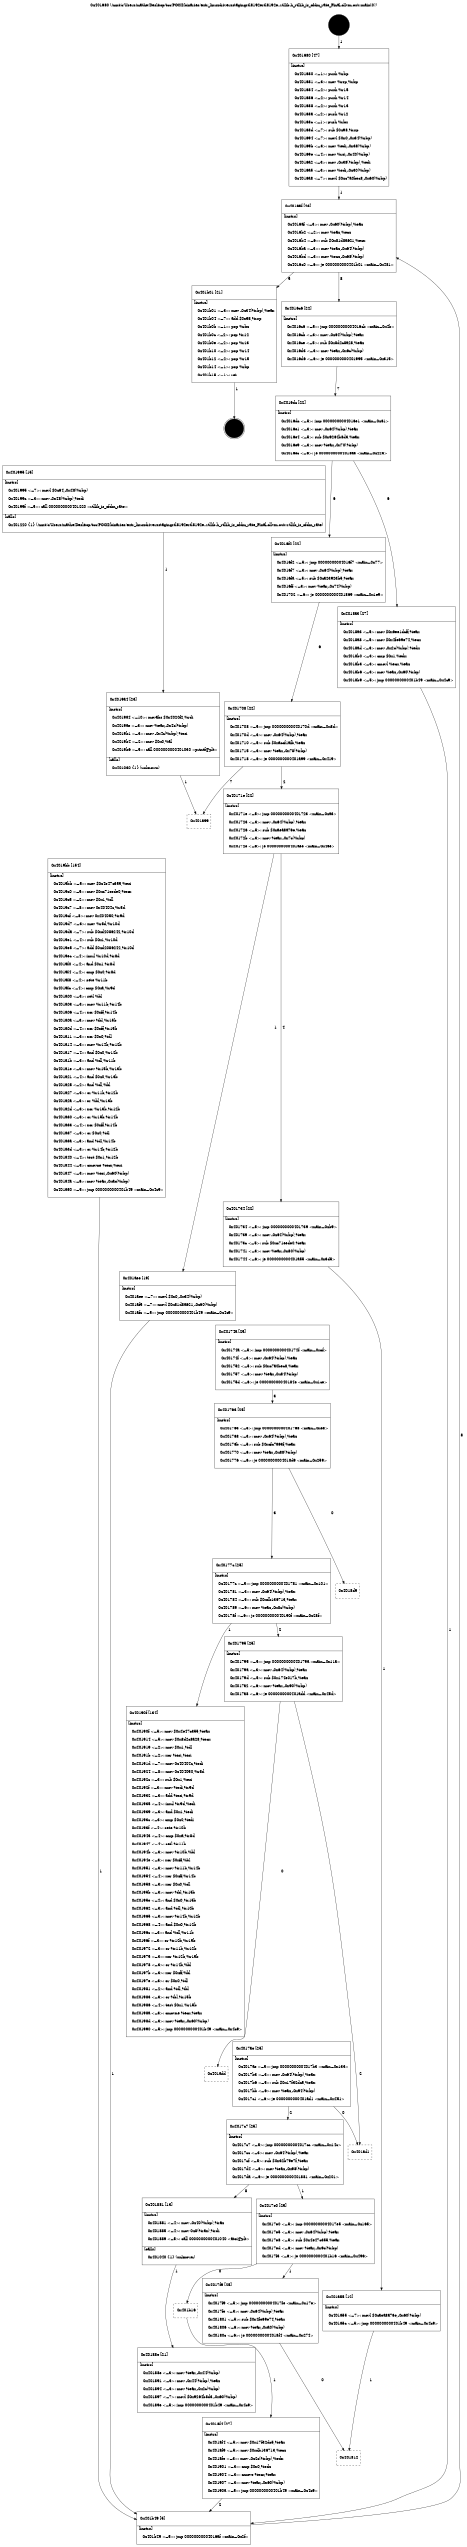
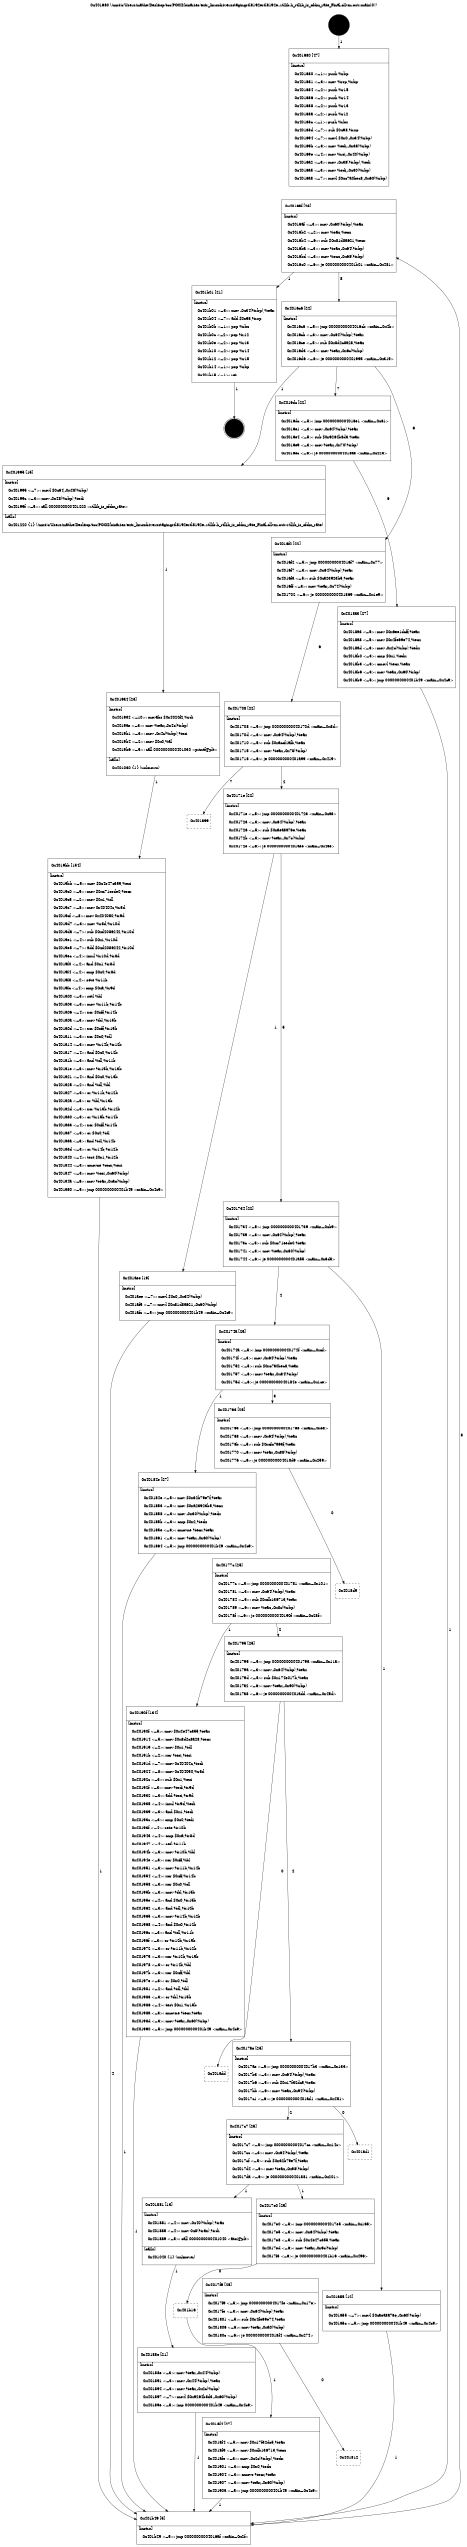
(339, 191) -> none
(289, 279) -> (289, 279)
none -> (265, 412)
(331, 498) -> (410, 451)
(188, 794) -> (147, 816)
(283, 1028) -> (283, 1028)
none -> (277, 1295)
(272, 1512) -> none
none -> (197, 1513)
(338, 1920) -> (287, 1870)
(112, 2074) -> (112, 2074)
(245, 2191) -> (245, 2191)
(289, 2270) -> none
none -> (134, 2279)
(359, 2389) -> (379, 2473)
none -> (195, 2461)
(219, 2505) -> (219, 2505)
